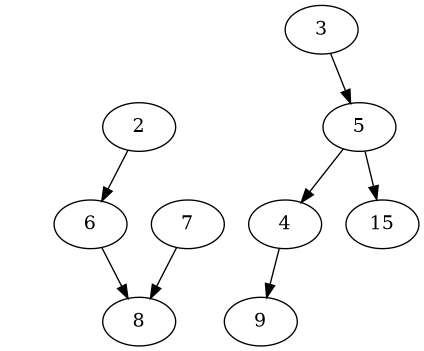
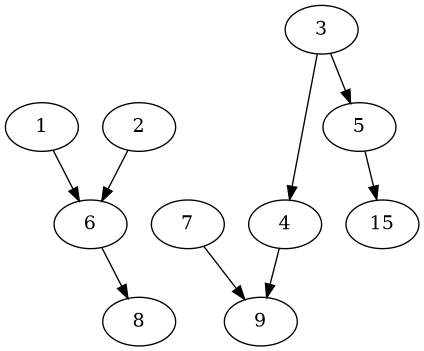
none -> (42, 127)
(327, 170) -> (305, 120)
(167, 267) -> (220, 268)
